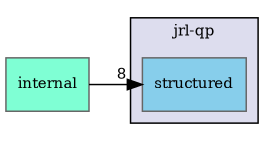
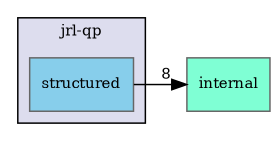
(108, 85) -> (154, 85)
